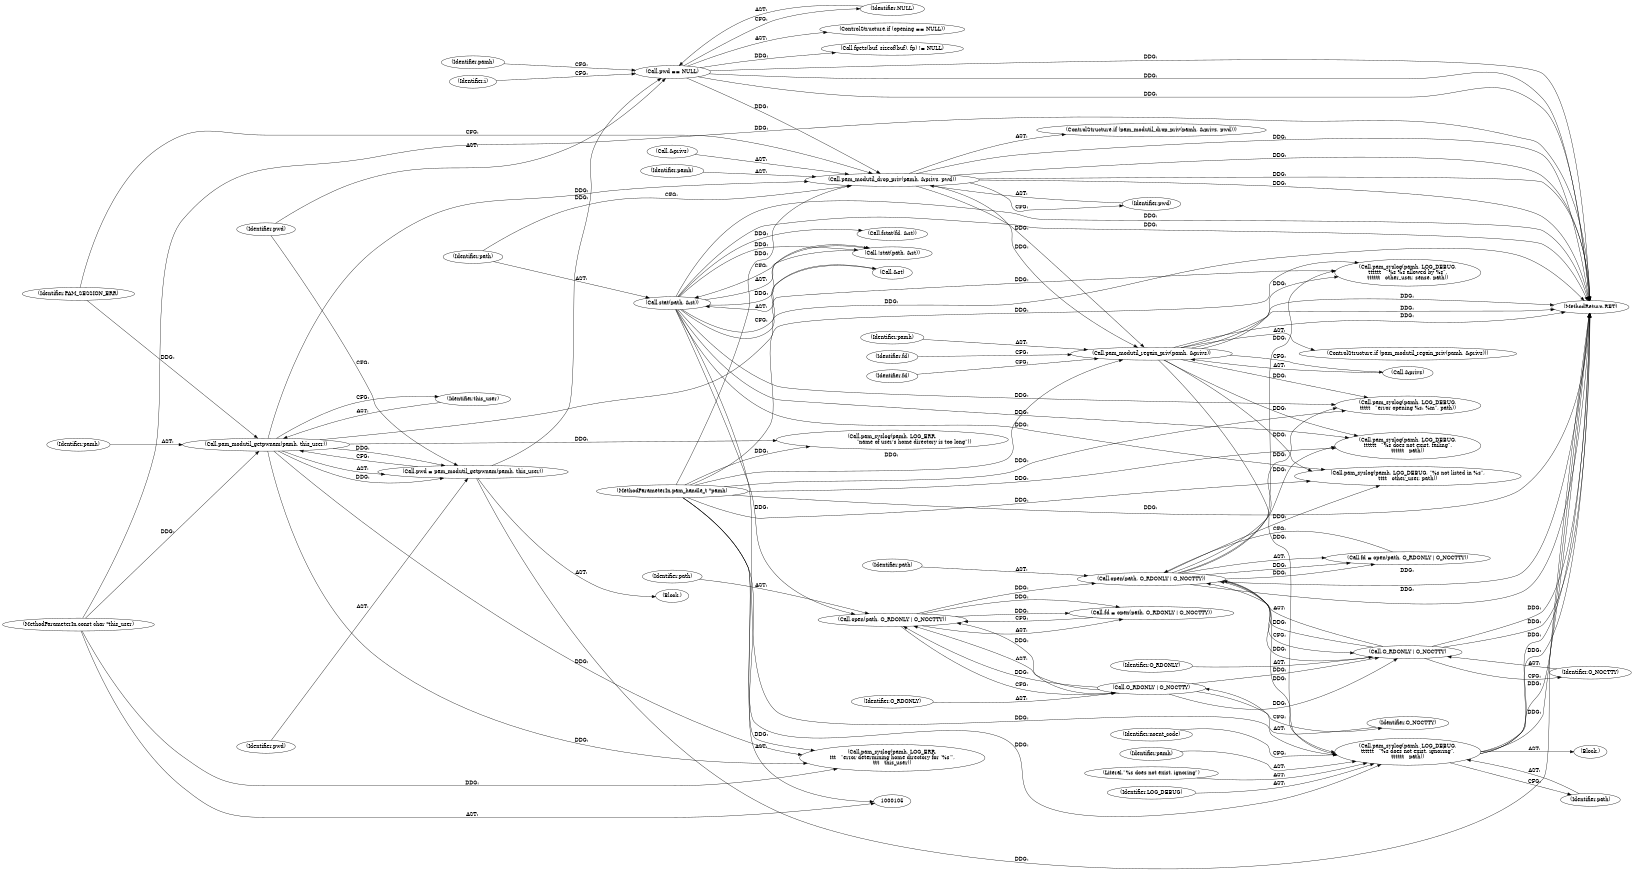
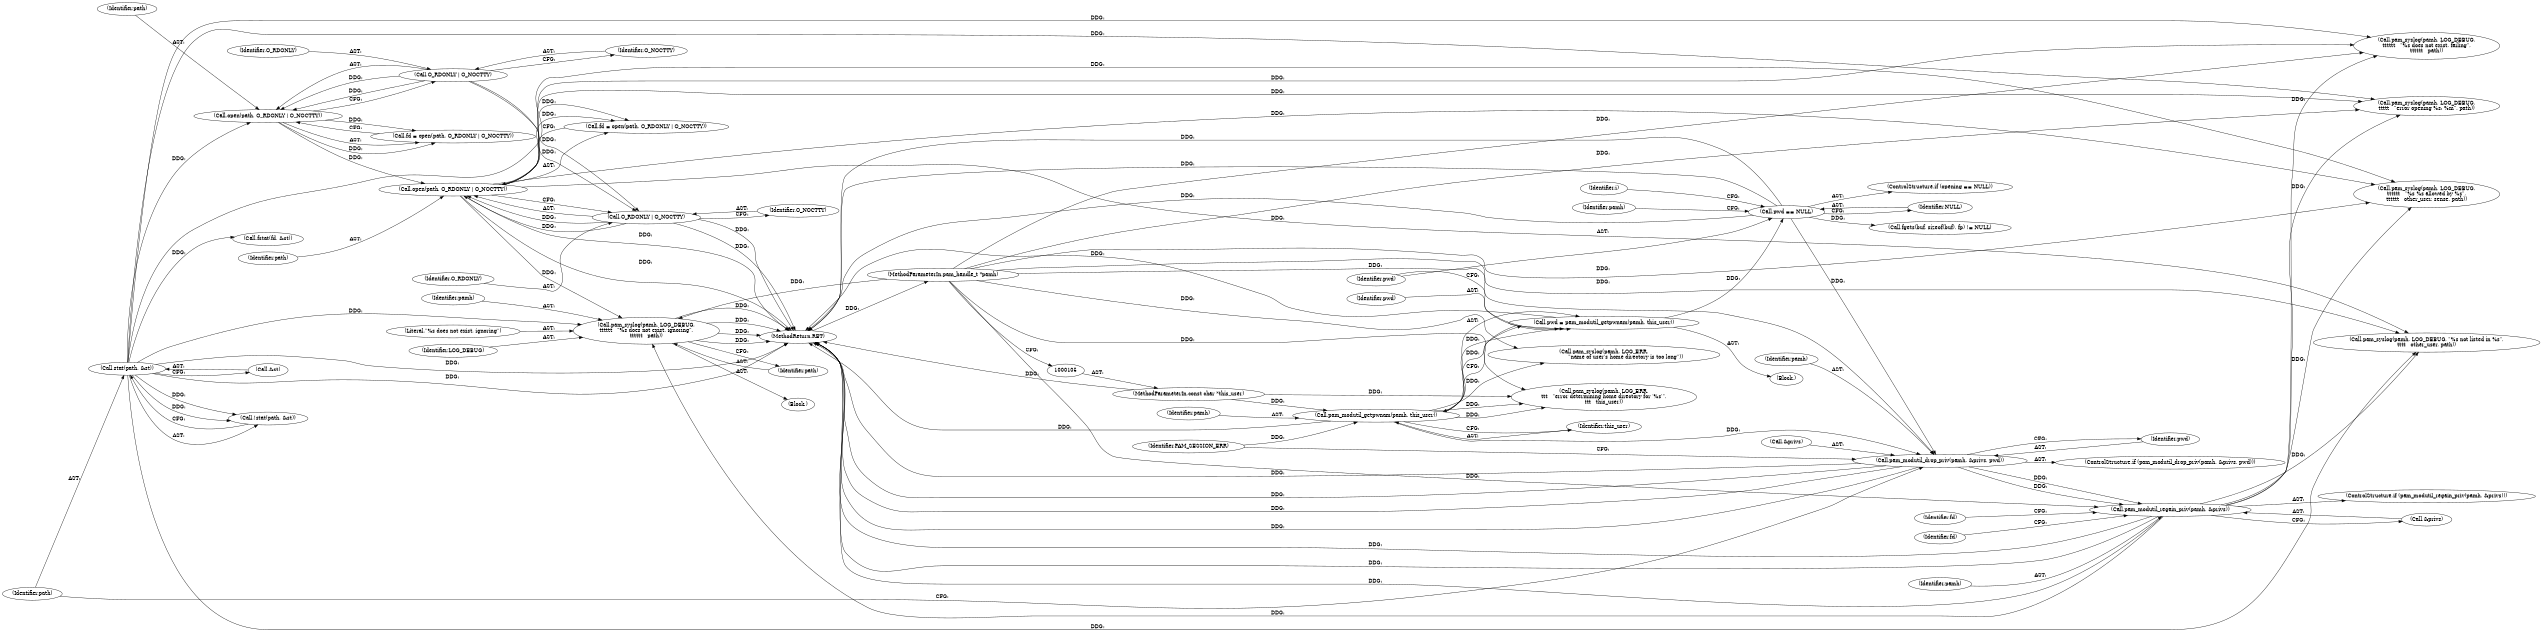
(1223, 514) -> (868, 307)
(1151, 735) -> none
(762, 747) -> (1033, 350)
(429, 817) -> (1118, 381)
